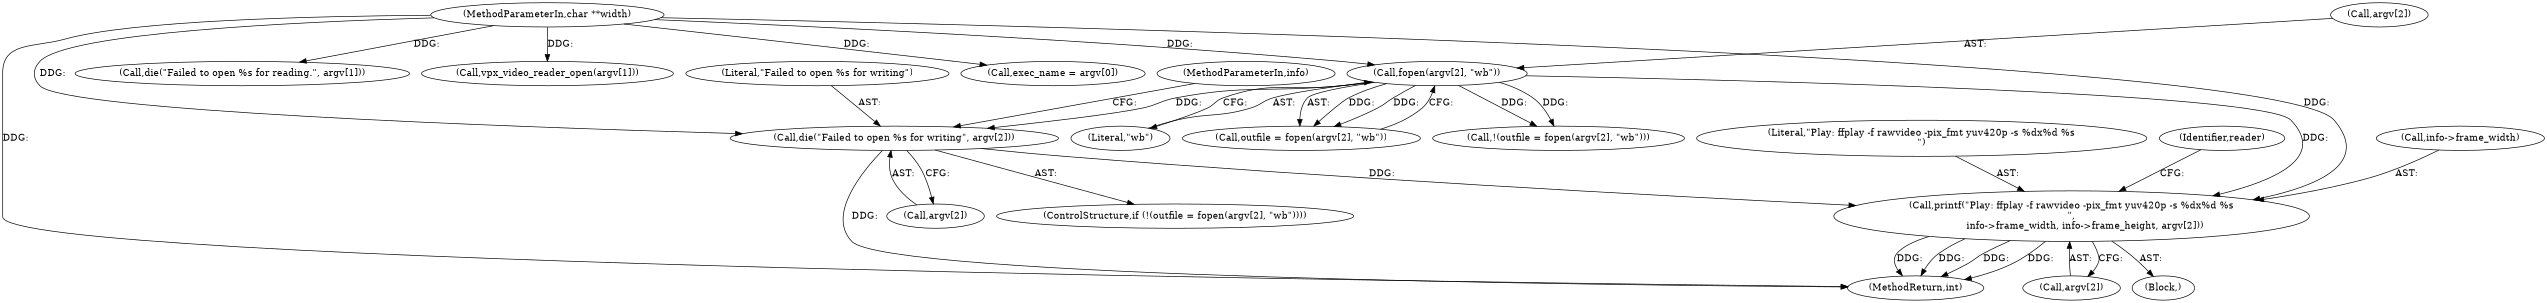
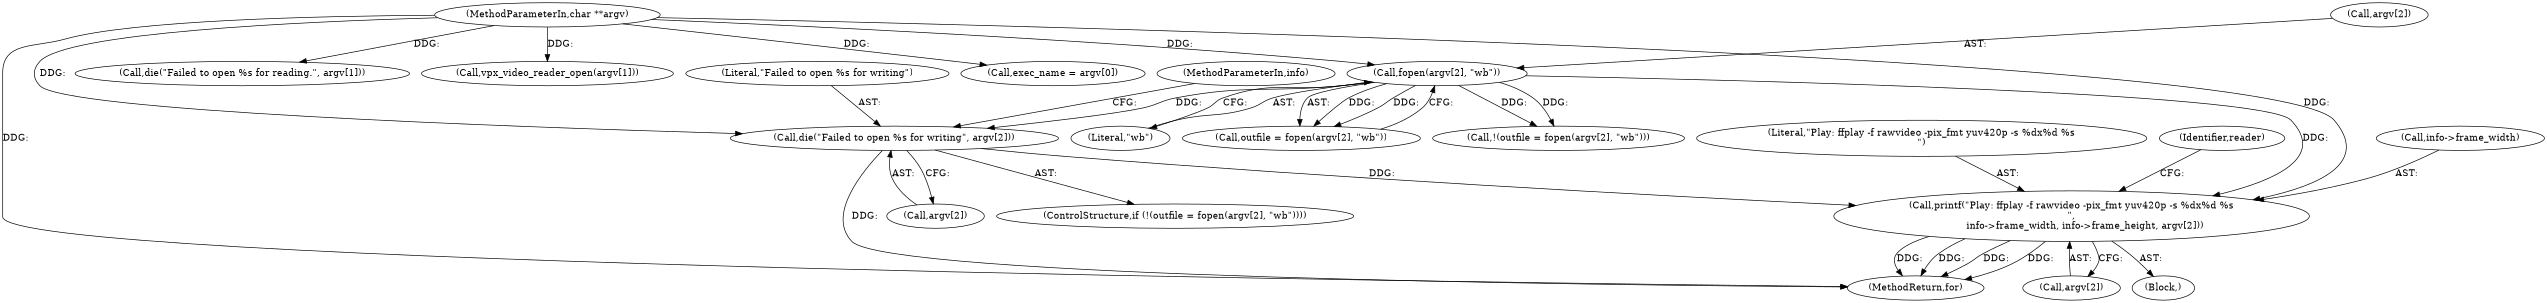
(547, 15) -> (547, 15)
(1916, 288) -> (1916, 288)
